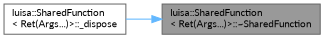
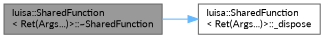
(139, 19) -> (175, 19)
